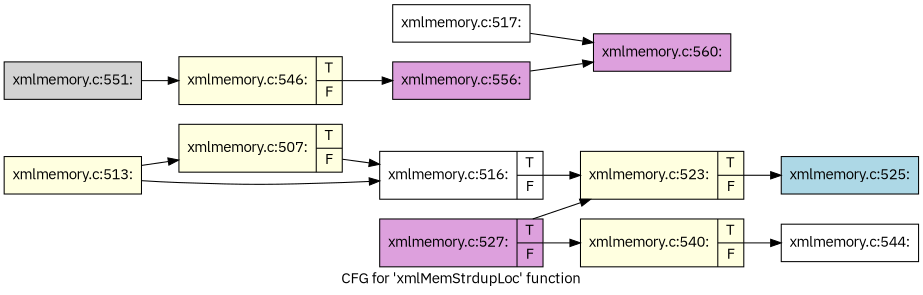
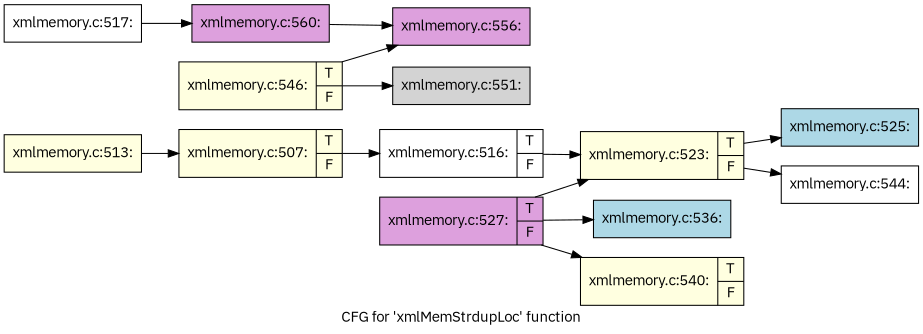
(556, 67) -> (356, 25)
(155, 81) -> (362, 86)
(255, 184) -> none
none -> (662, 219)
(757, 243) -> (757, 170)
